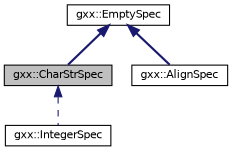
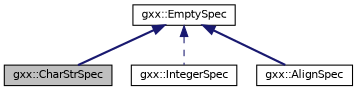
(58, 111) -> (184, 51)
